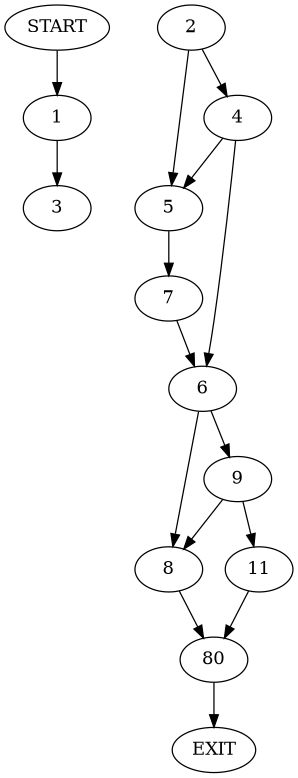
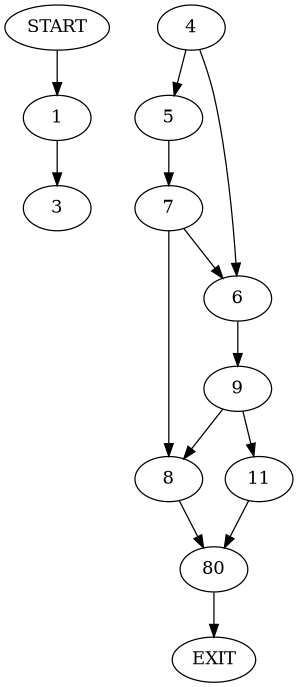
(191, 28) -> none
(187, 473) -> (169, 337)
